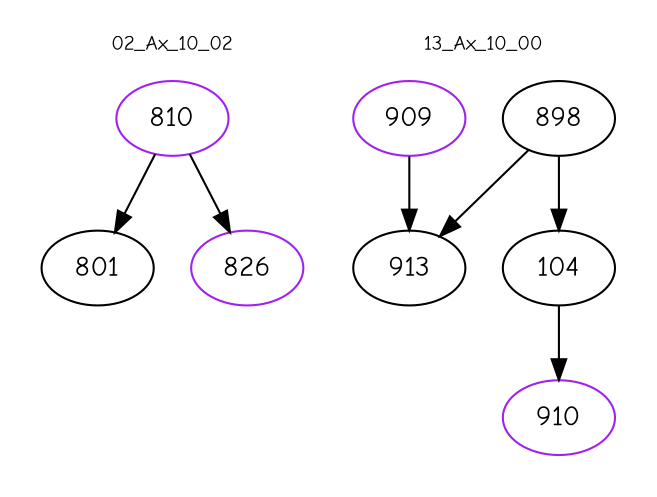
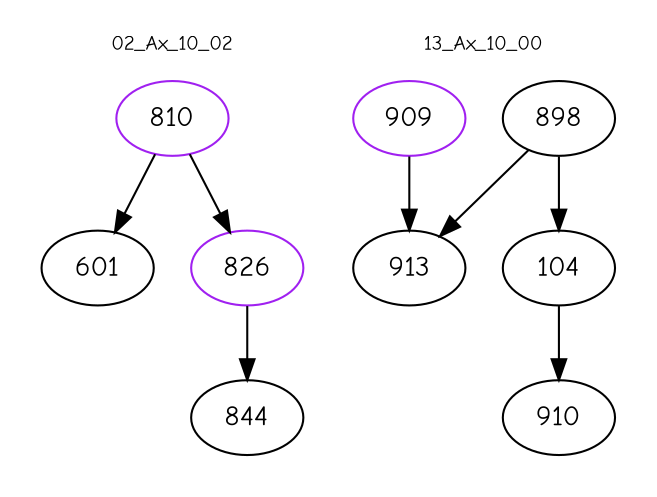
(98, 268) -> (98, 268)
none -> (247, 418)
(559, 418) -> (559, 418)
